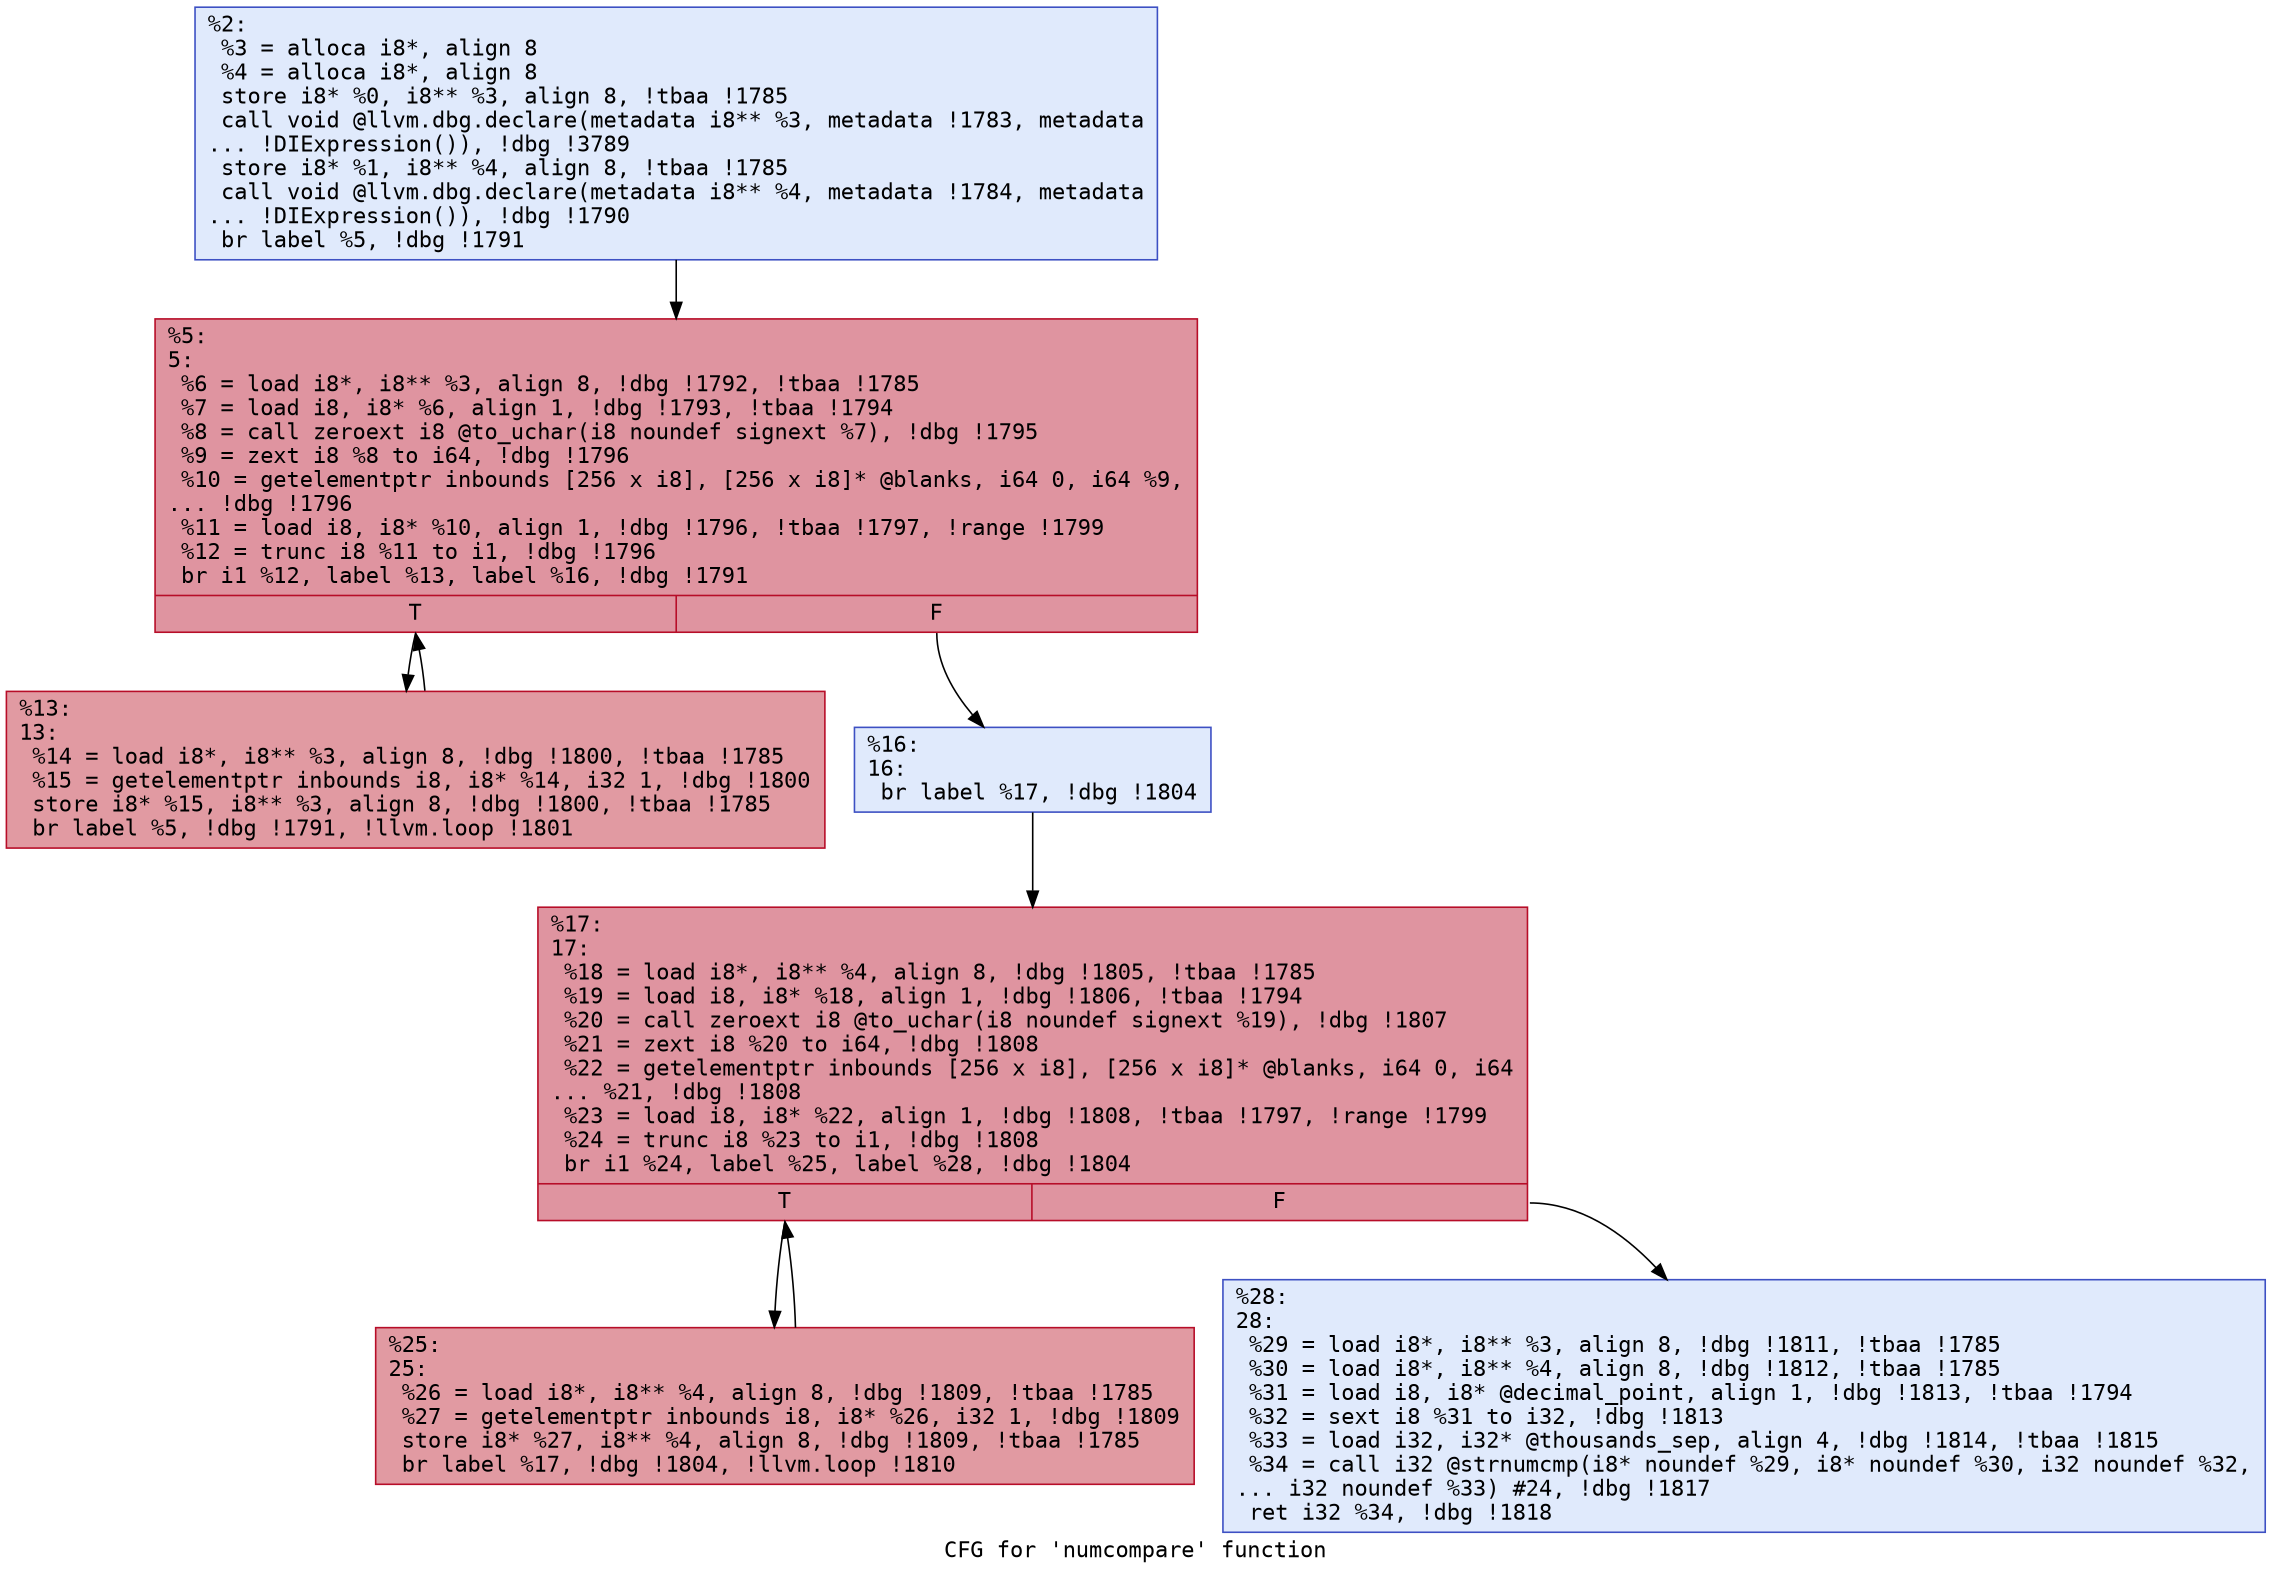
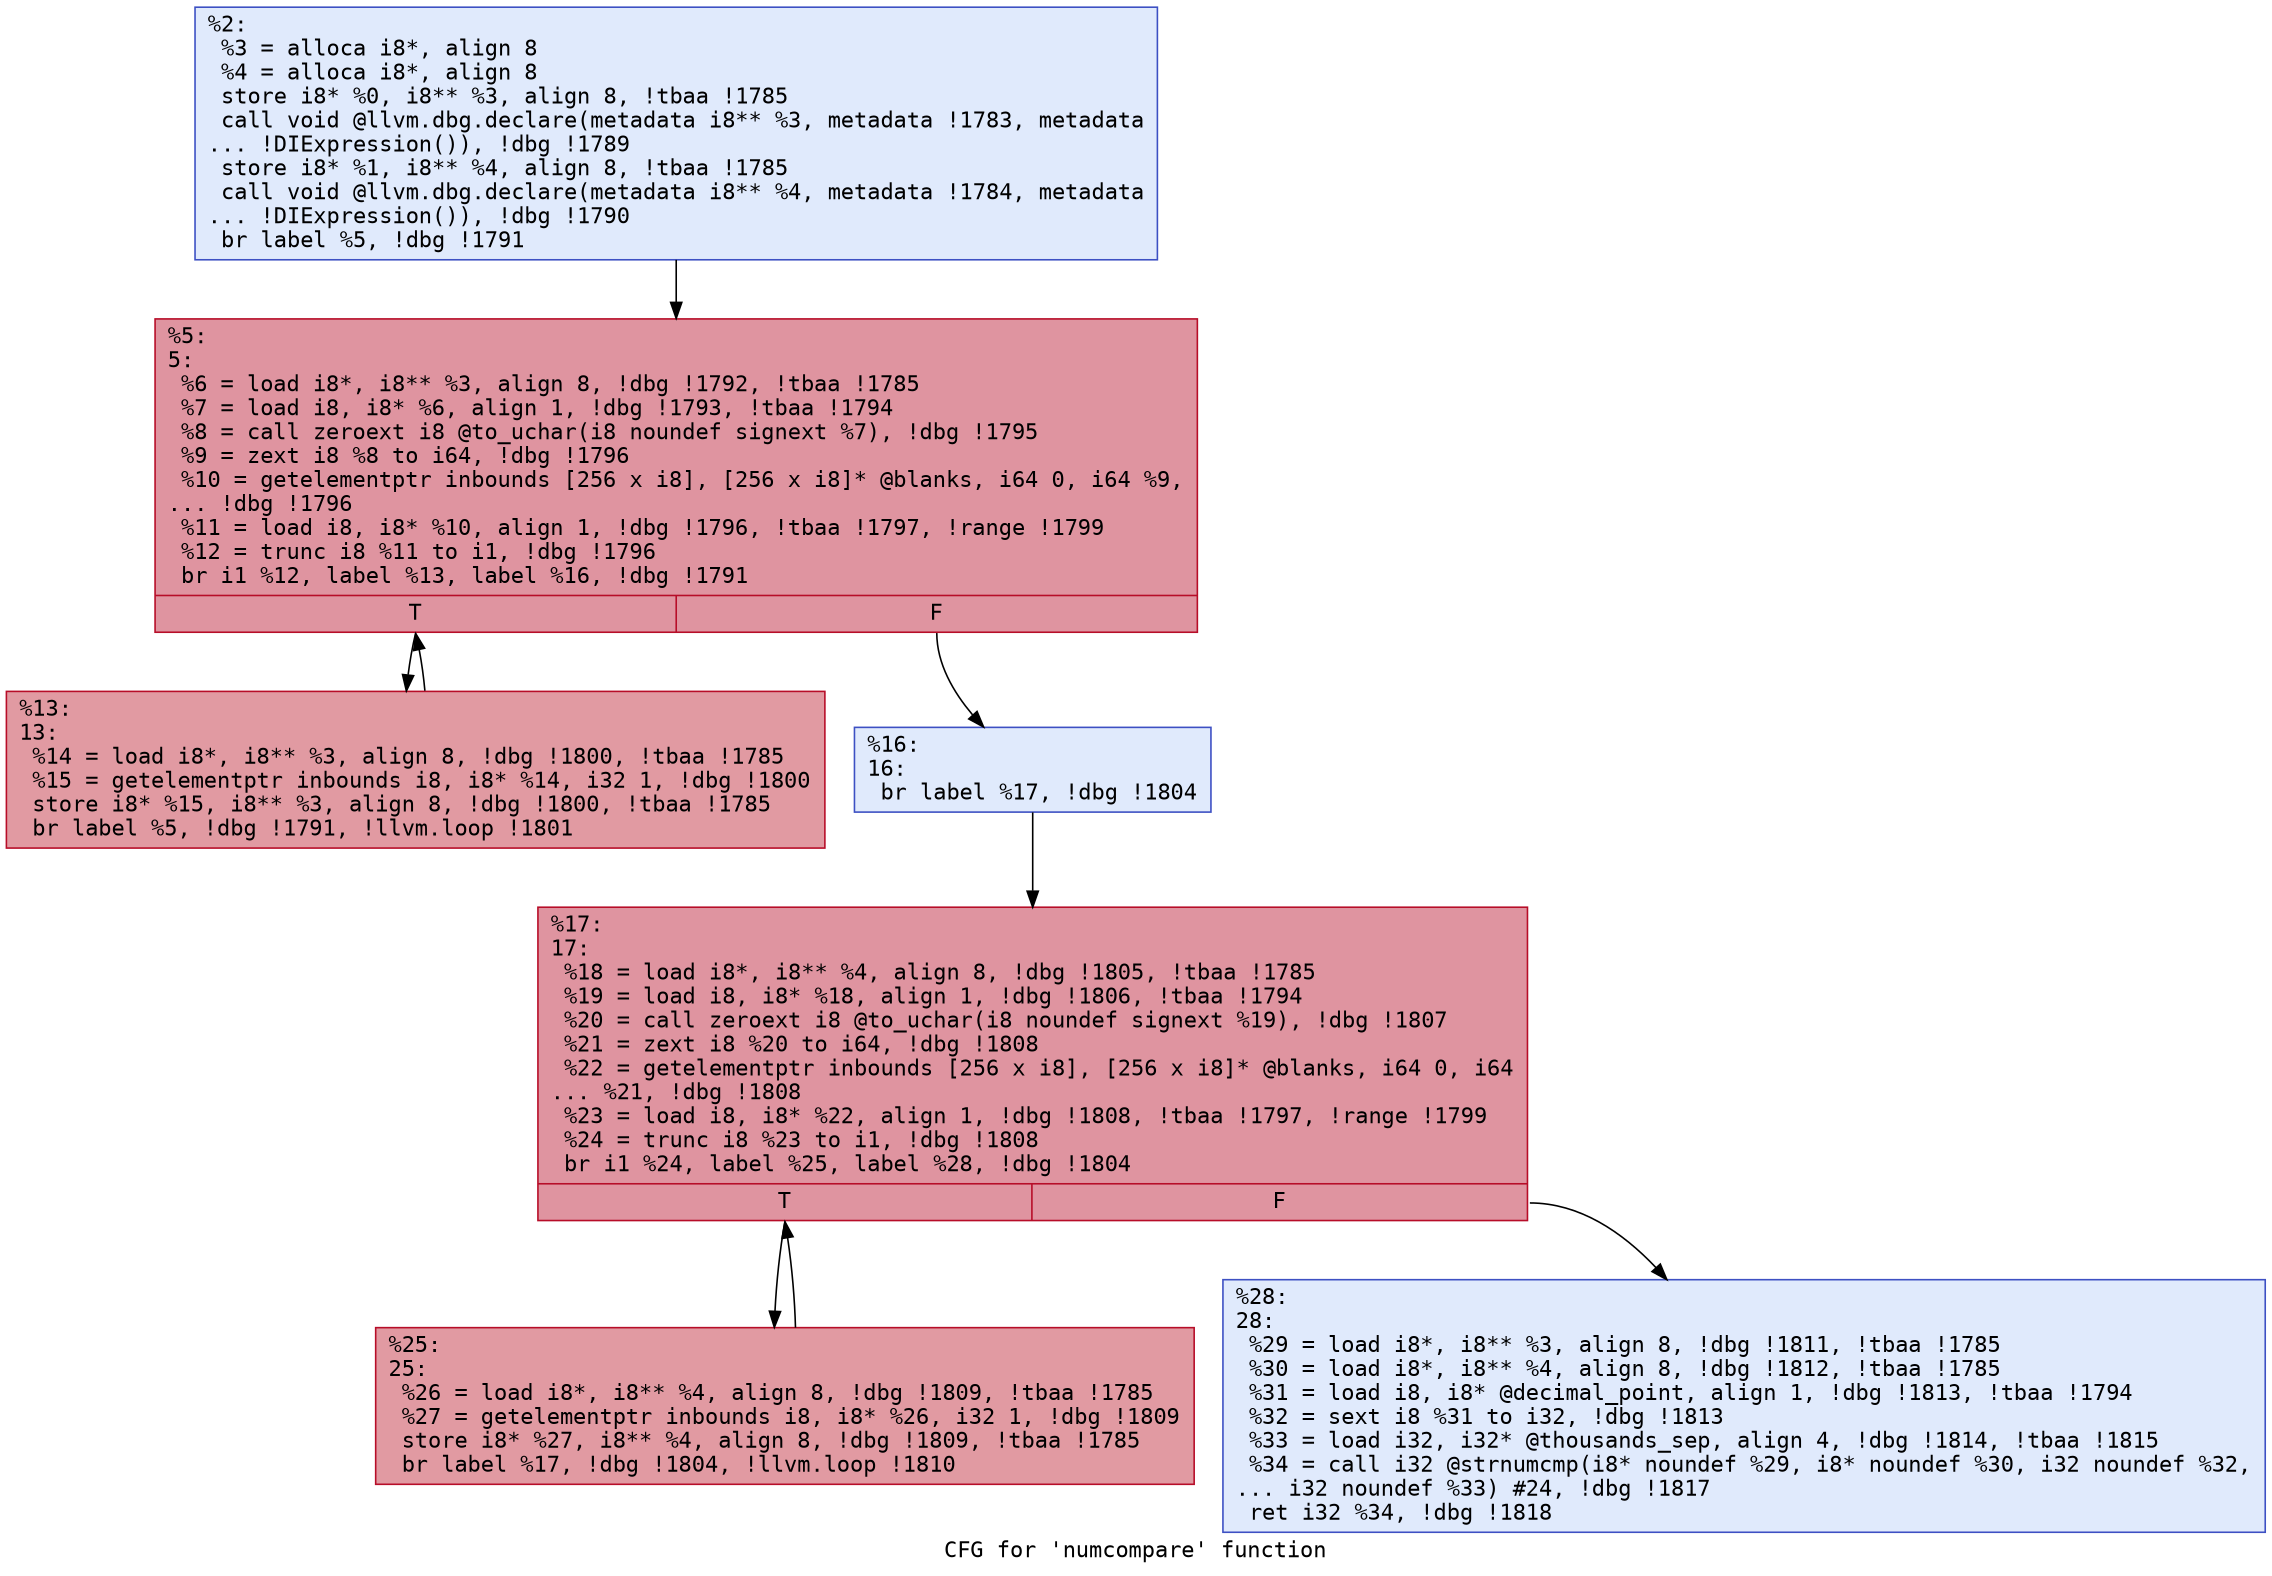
(420, 145) -> (420, 145)
